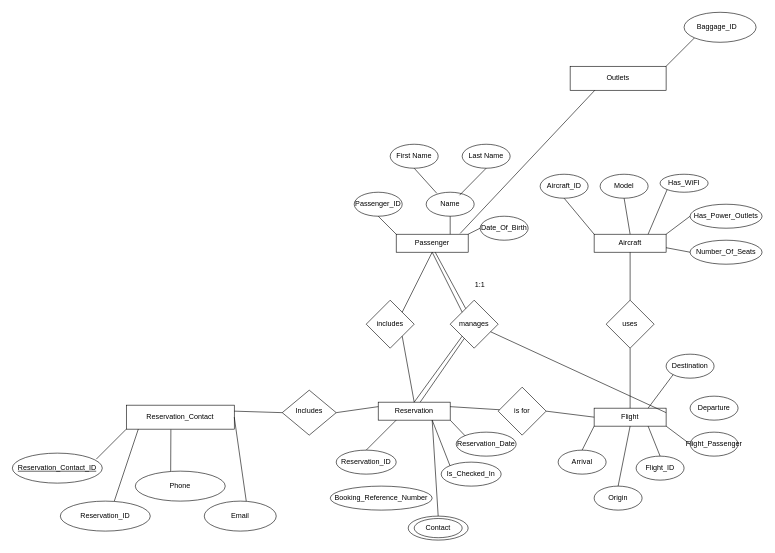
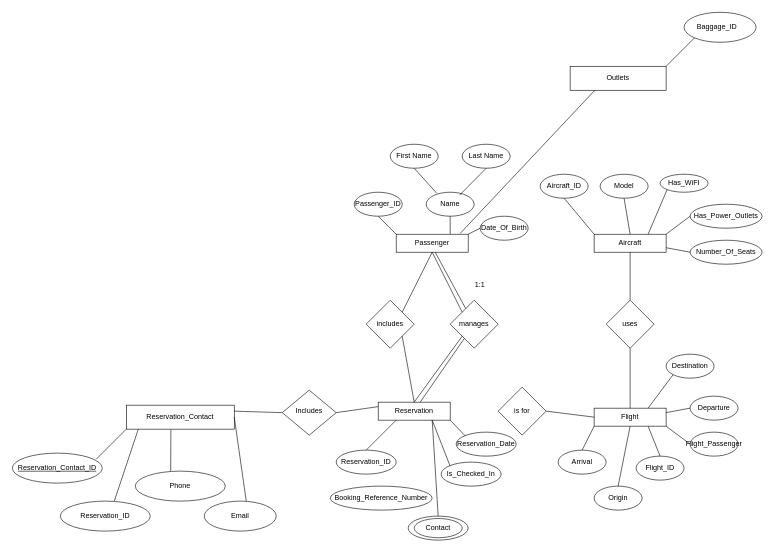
(579, 373) -> (678, 411)
(475, 408) -> none
